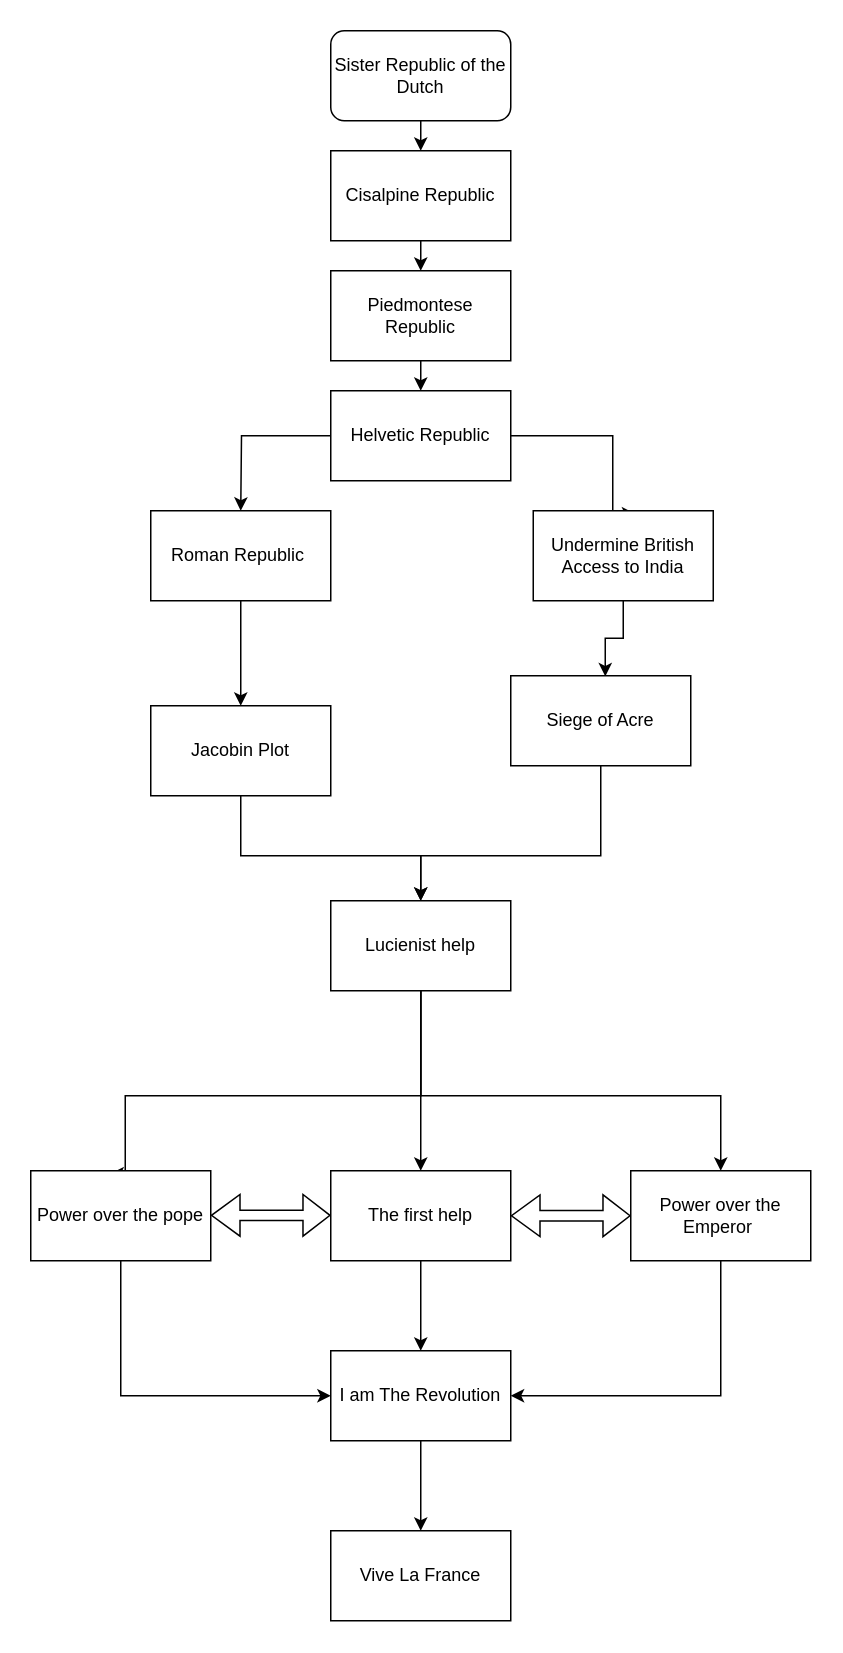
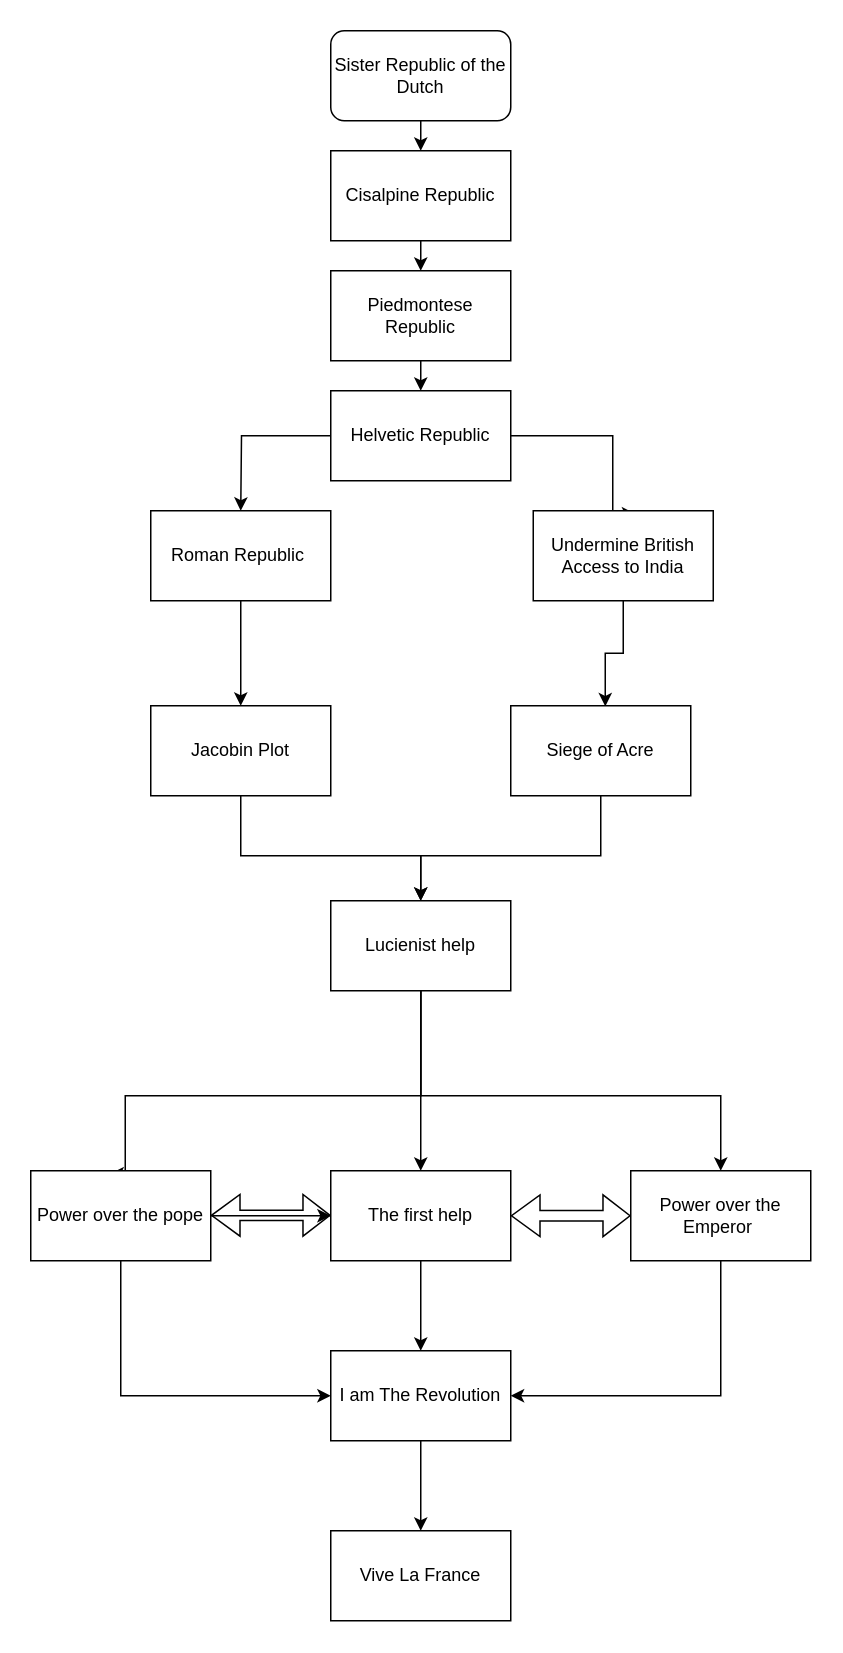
(601, 721) -> (601, 751)
none -> (269, 1216)
